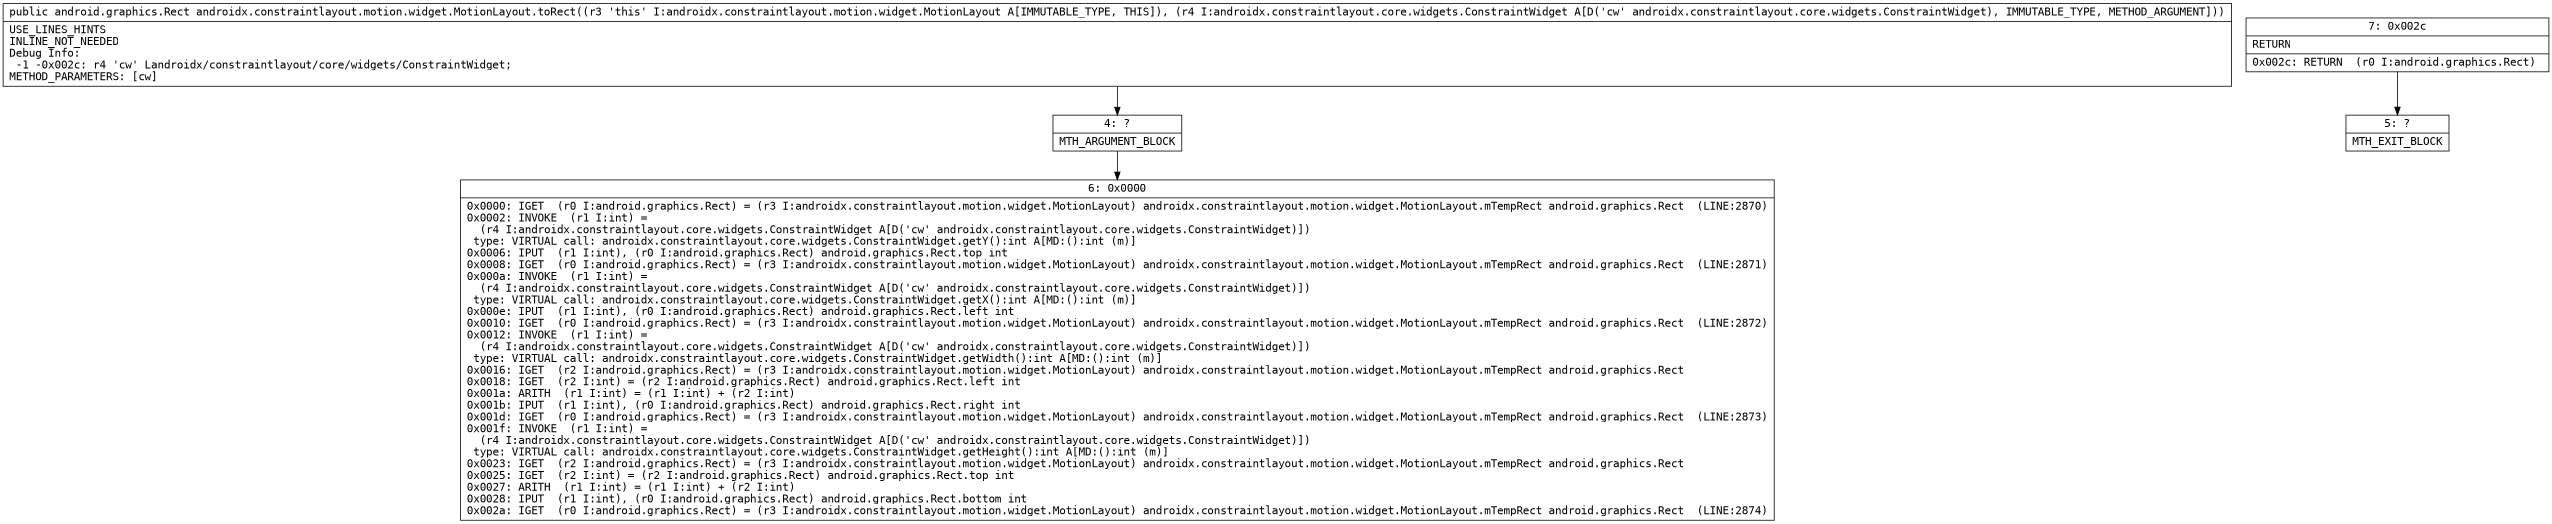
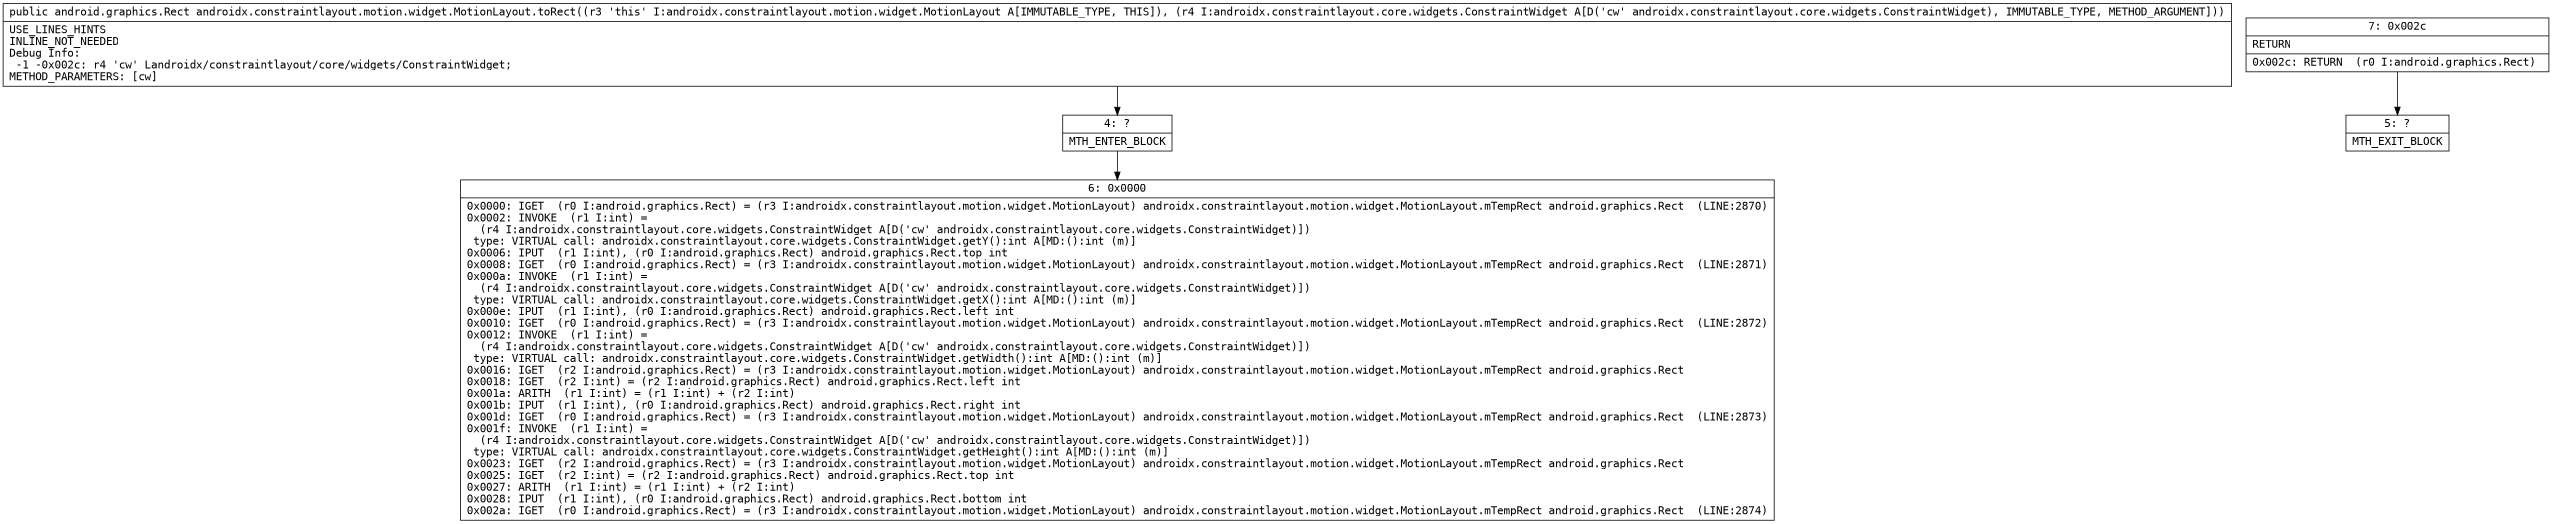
(1117, 142) -> (1117, 142)
